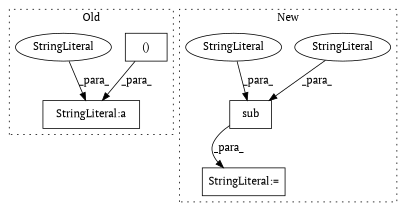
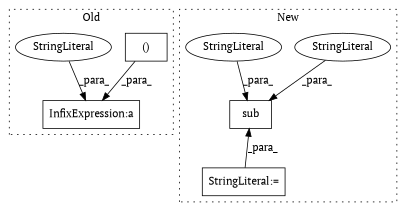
(91, 114) -> (91, 114)
(214, 141) -> (247, 152)
